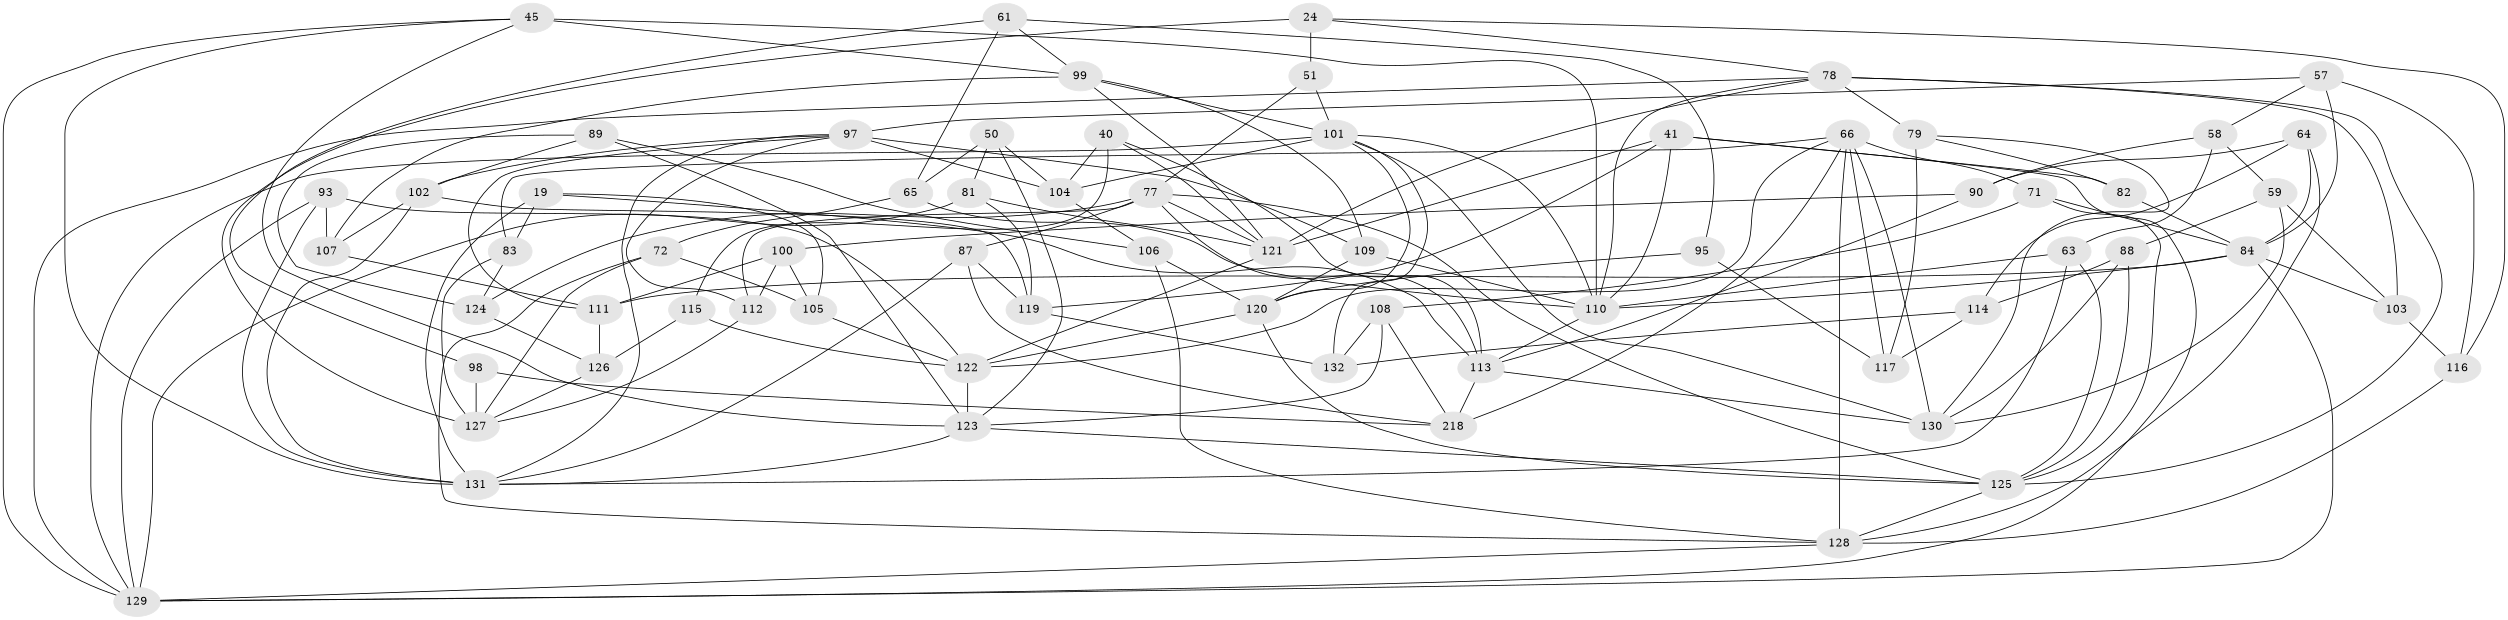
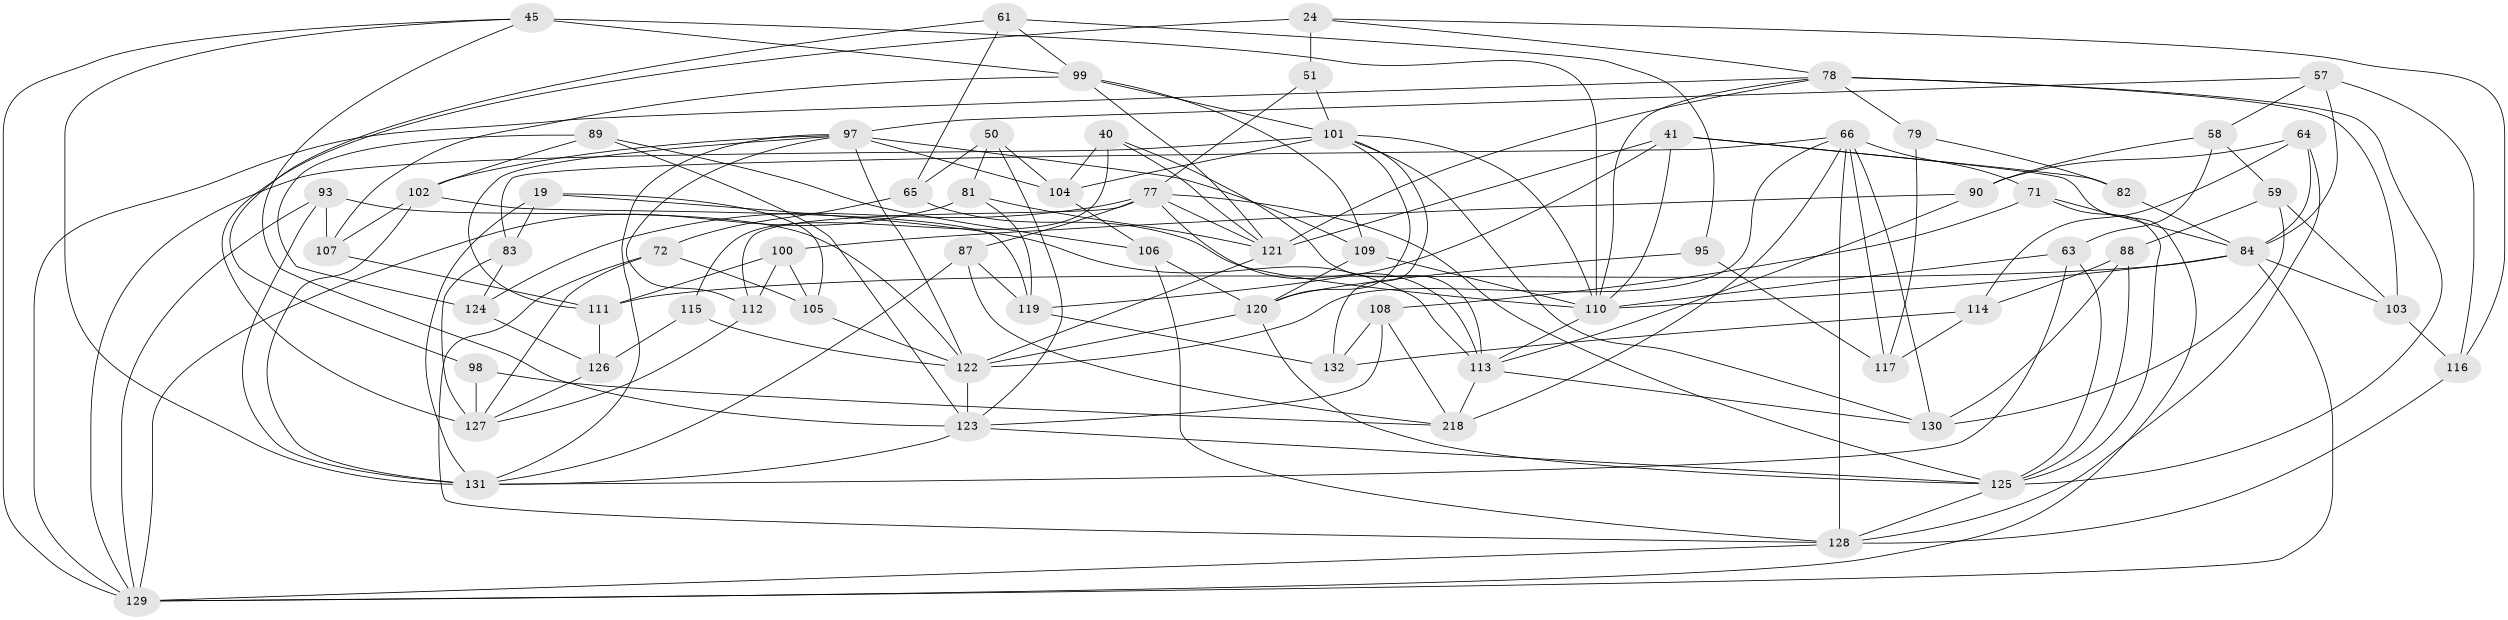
(2162, 191) -> none
none -> (910, 251)
